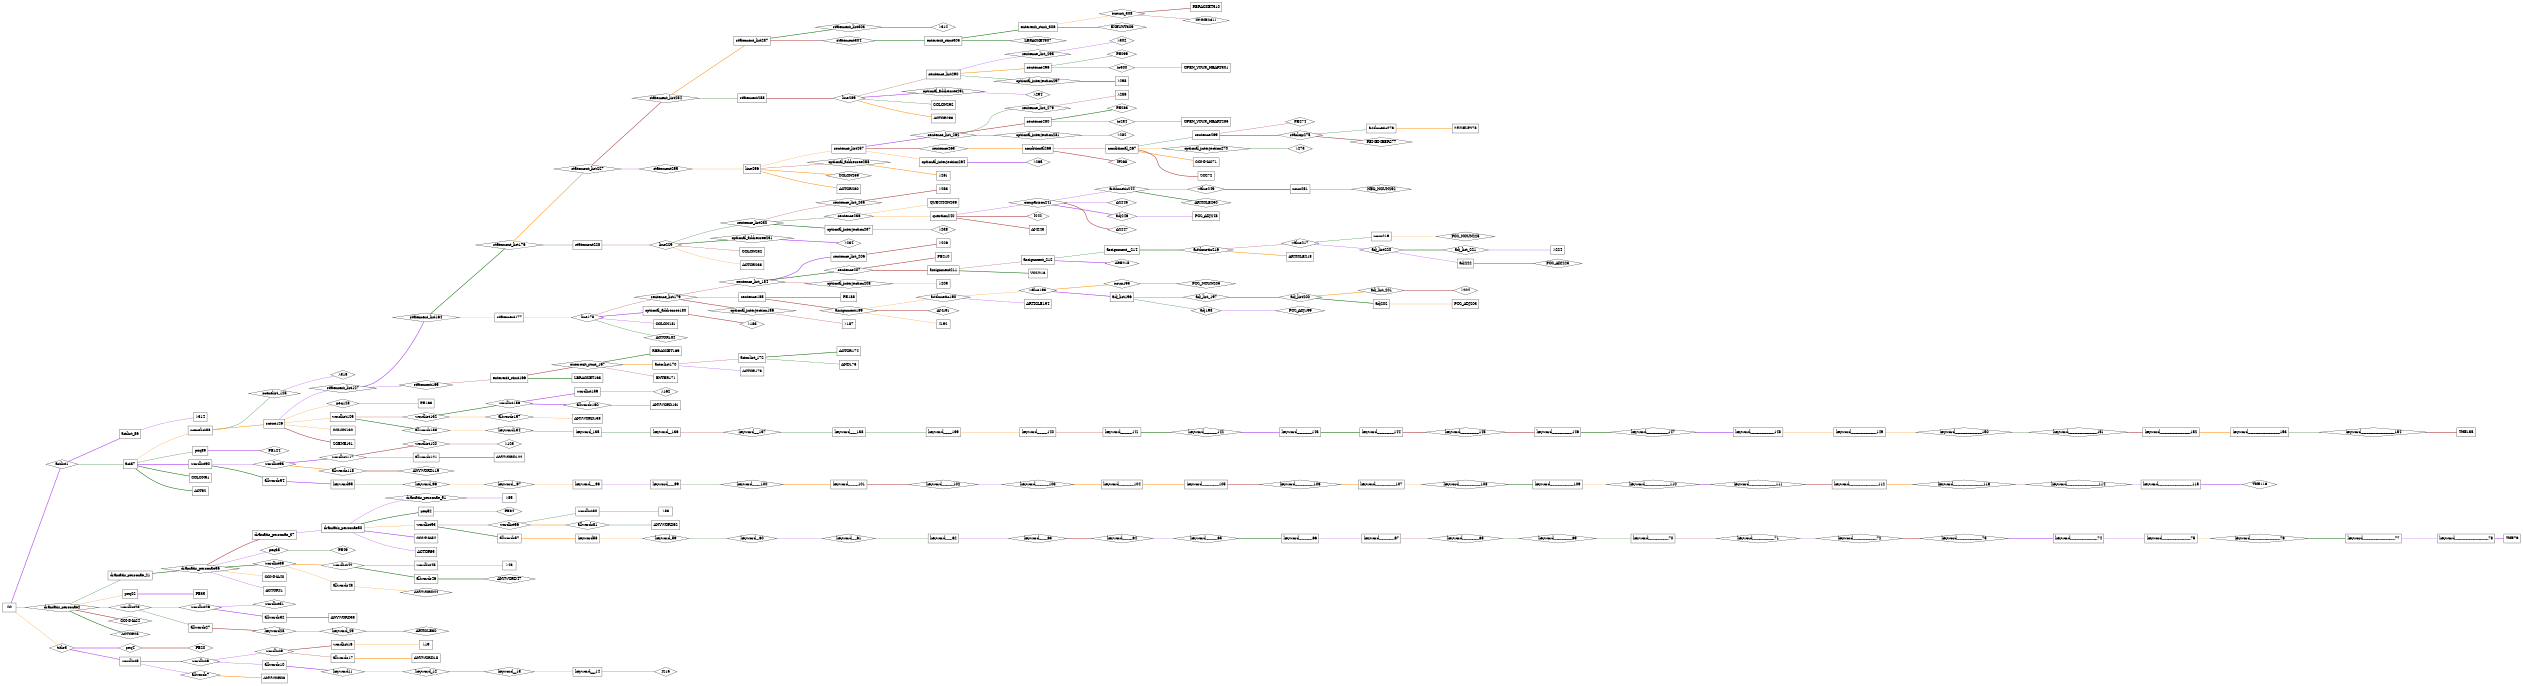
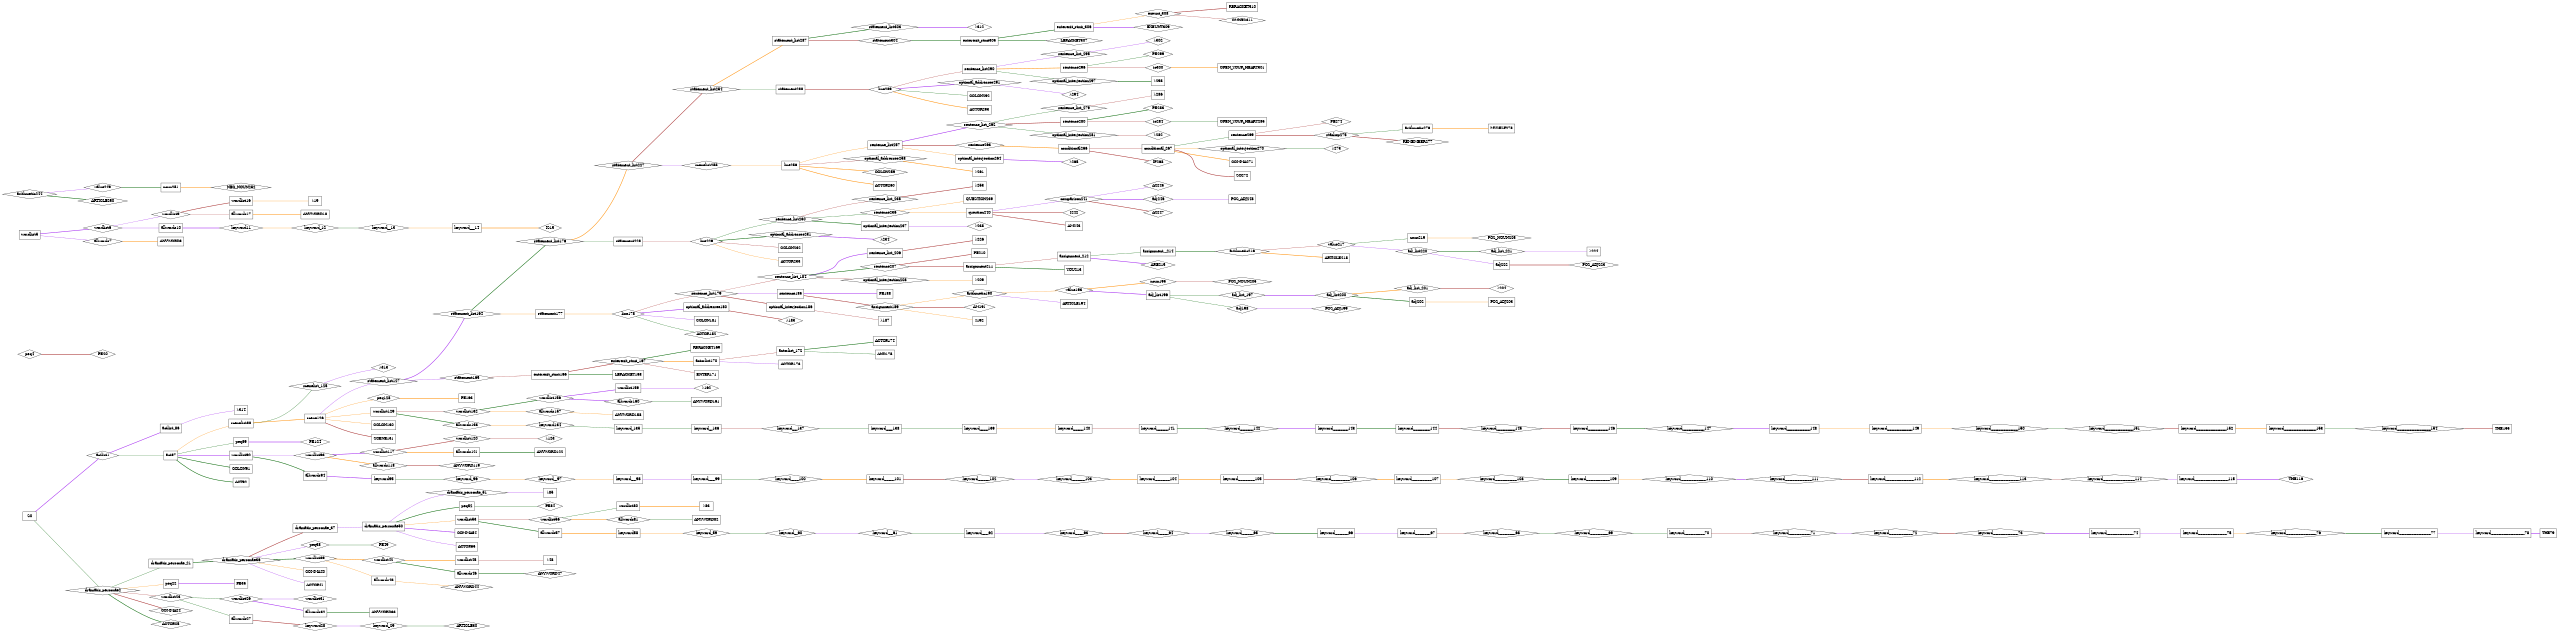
(666, 169) -> (706, 166)
(1080, 196) -> none
(752, 311) -> (790, 307)
(62, 648) -> none
